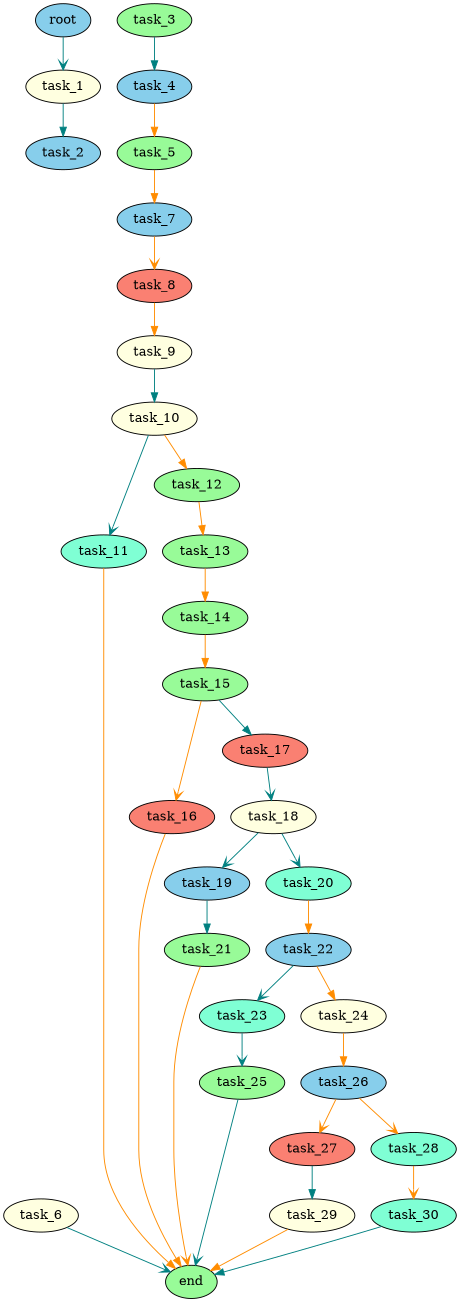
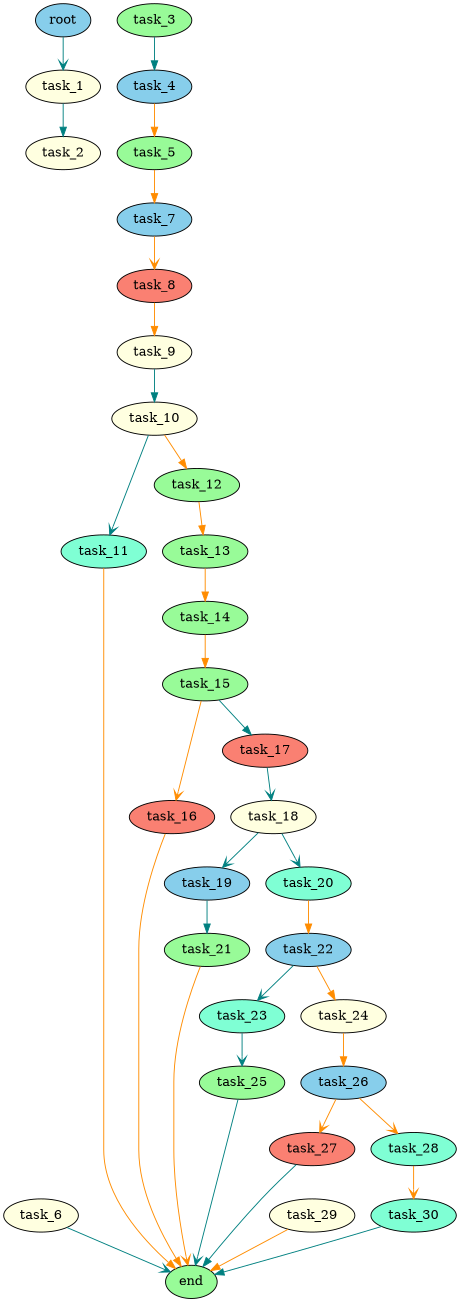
(63, 153) -> (63, 153)
(312, 1178) -> (251, 1210)
